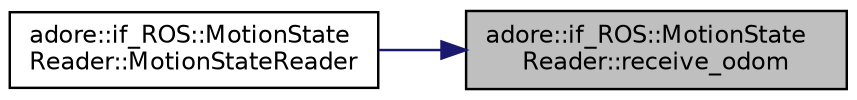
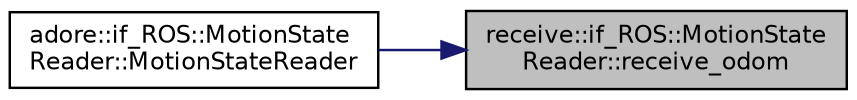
(656, 50) -> (656, 50)
